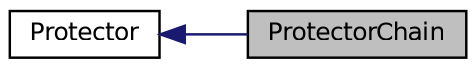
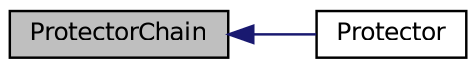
(216, 34) -> (285, 34)
